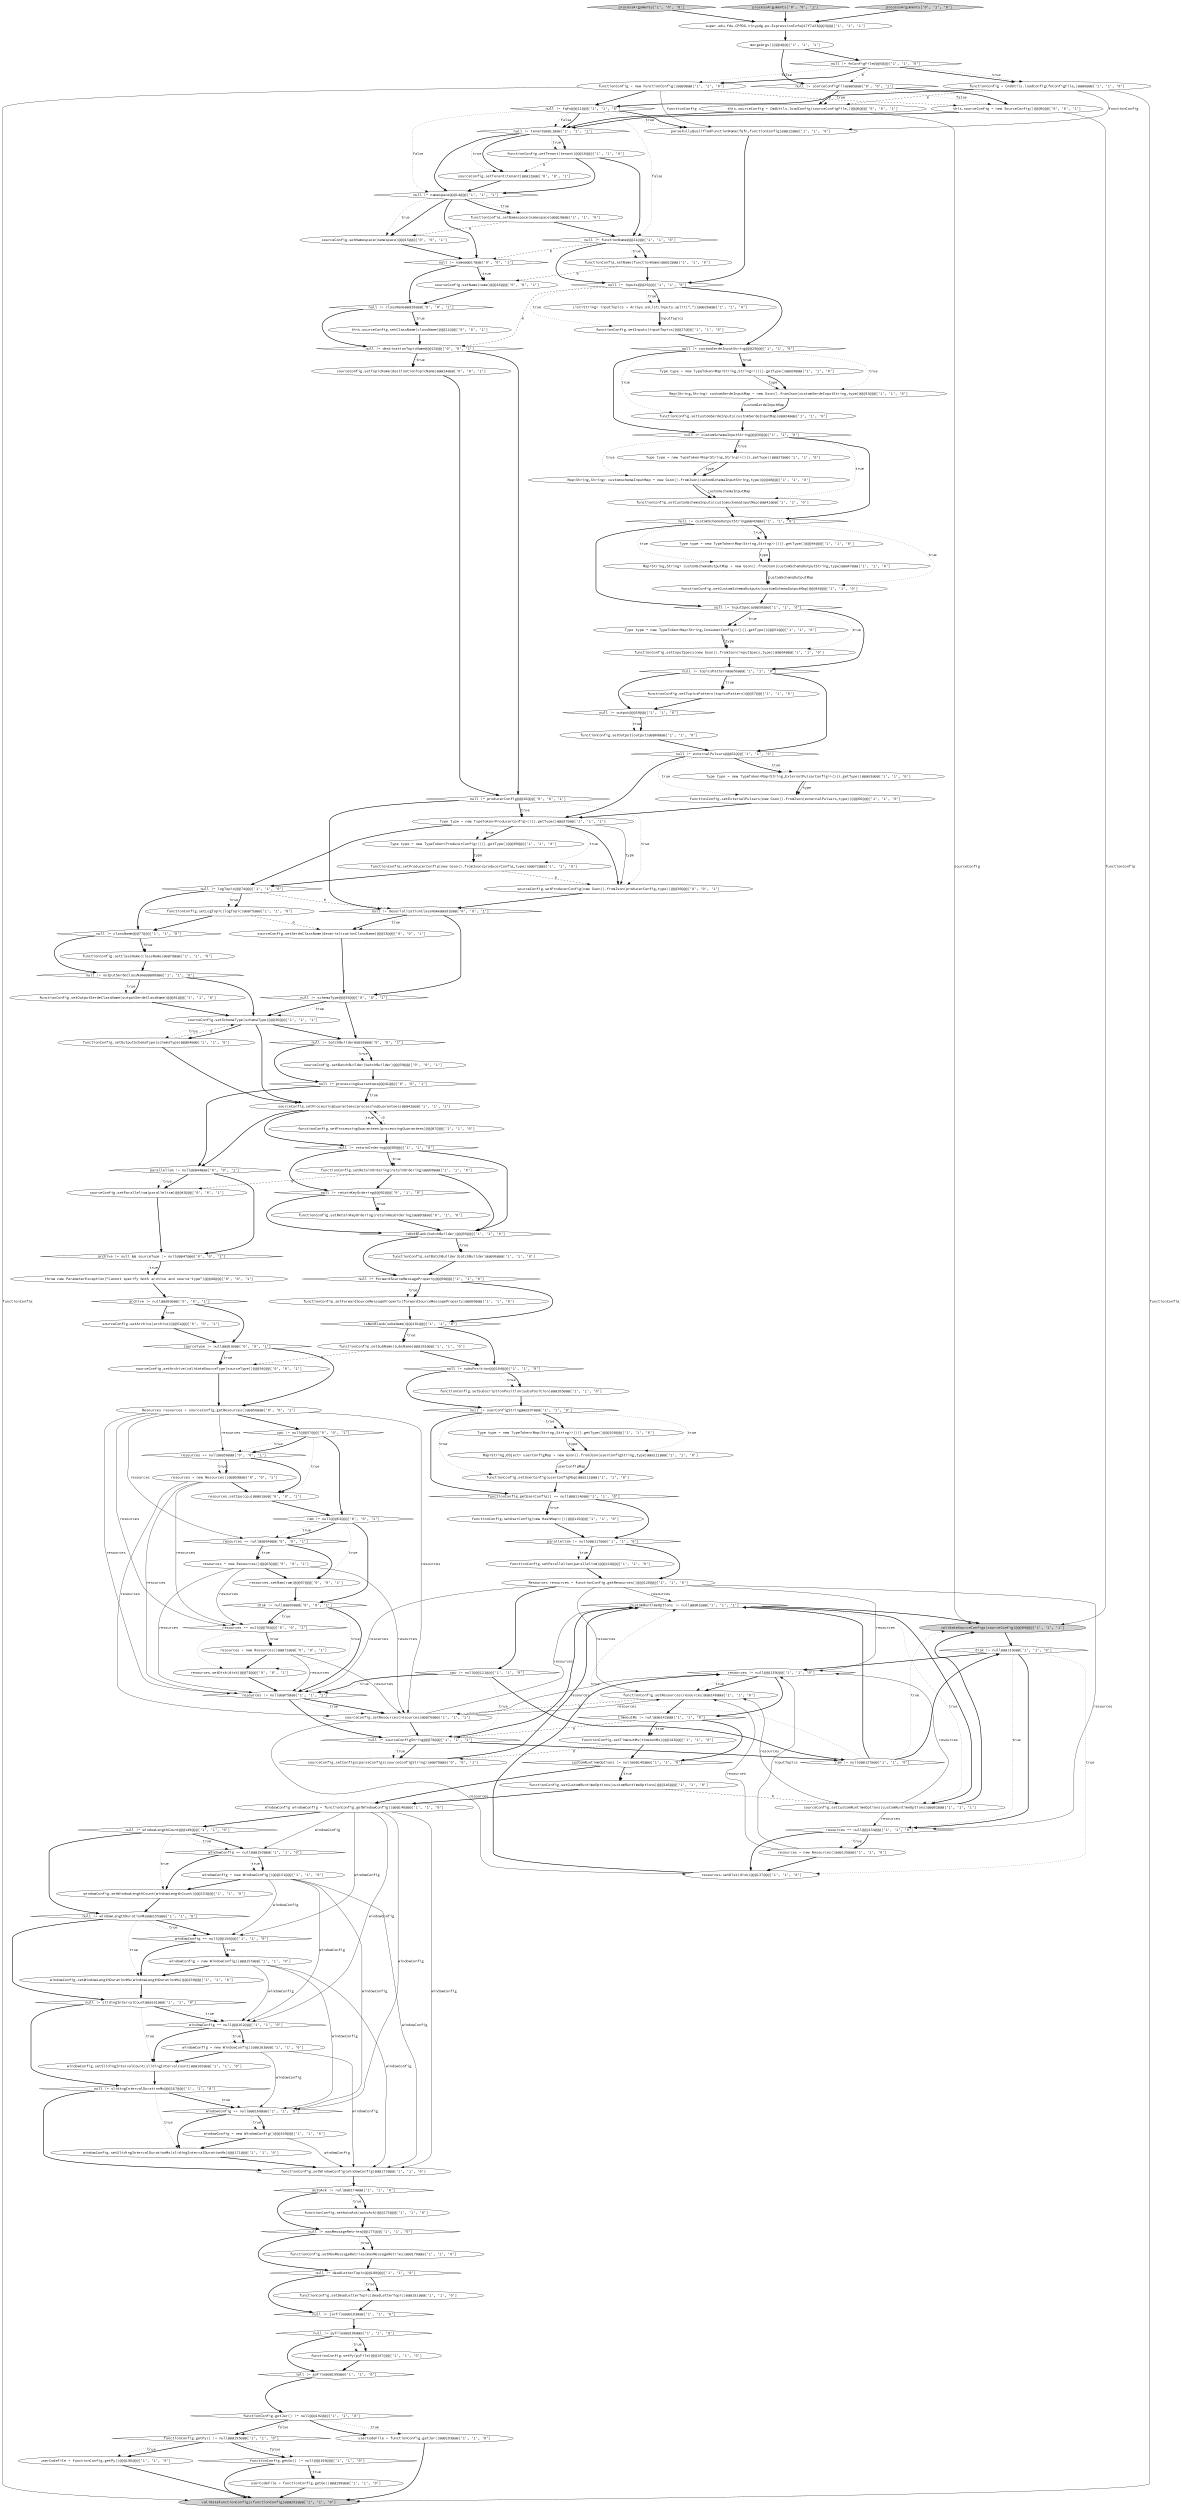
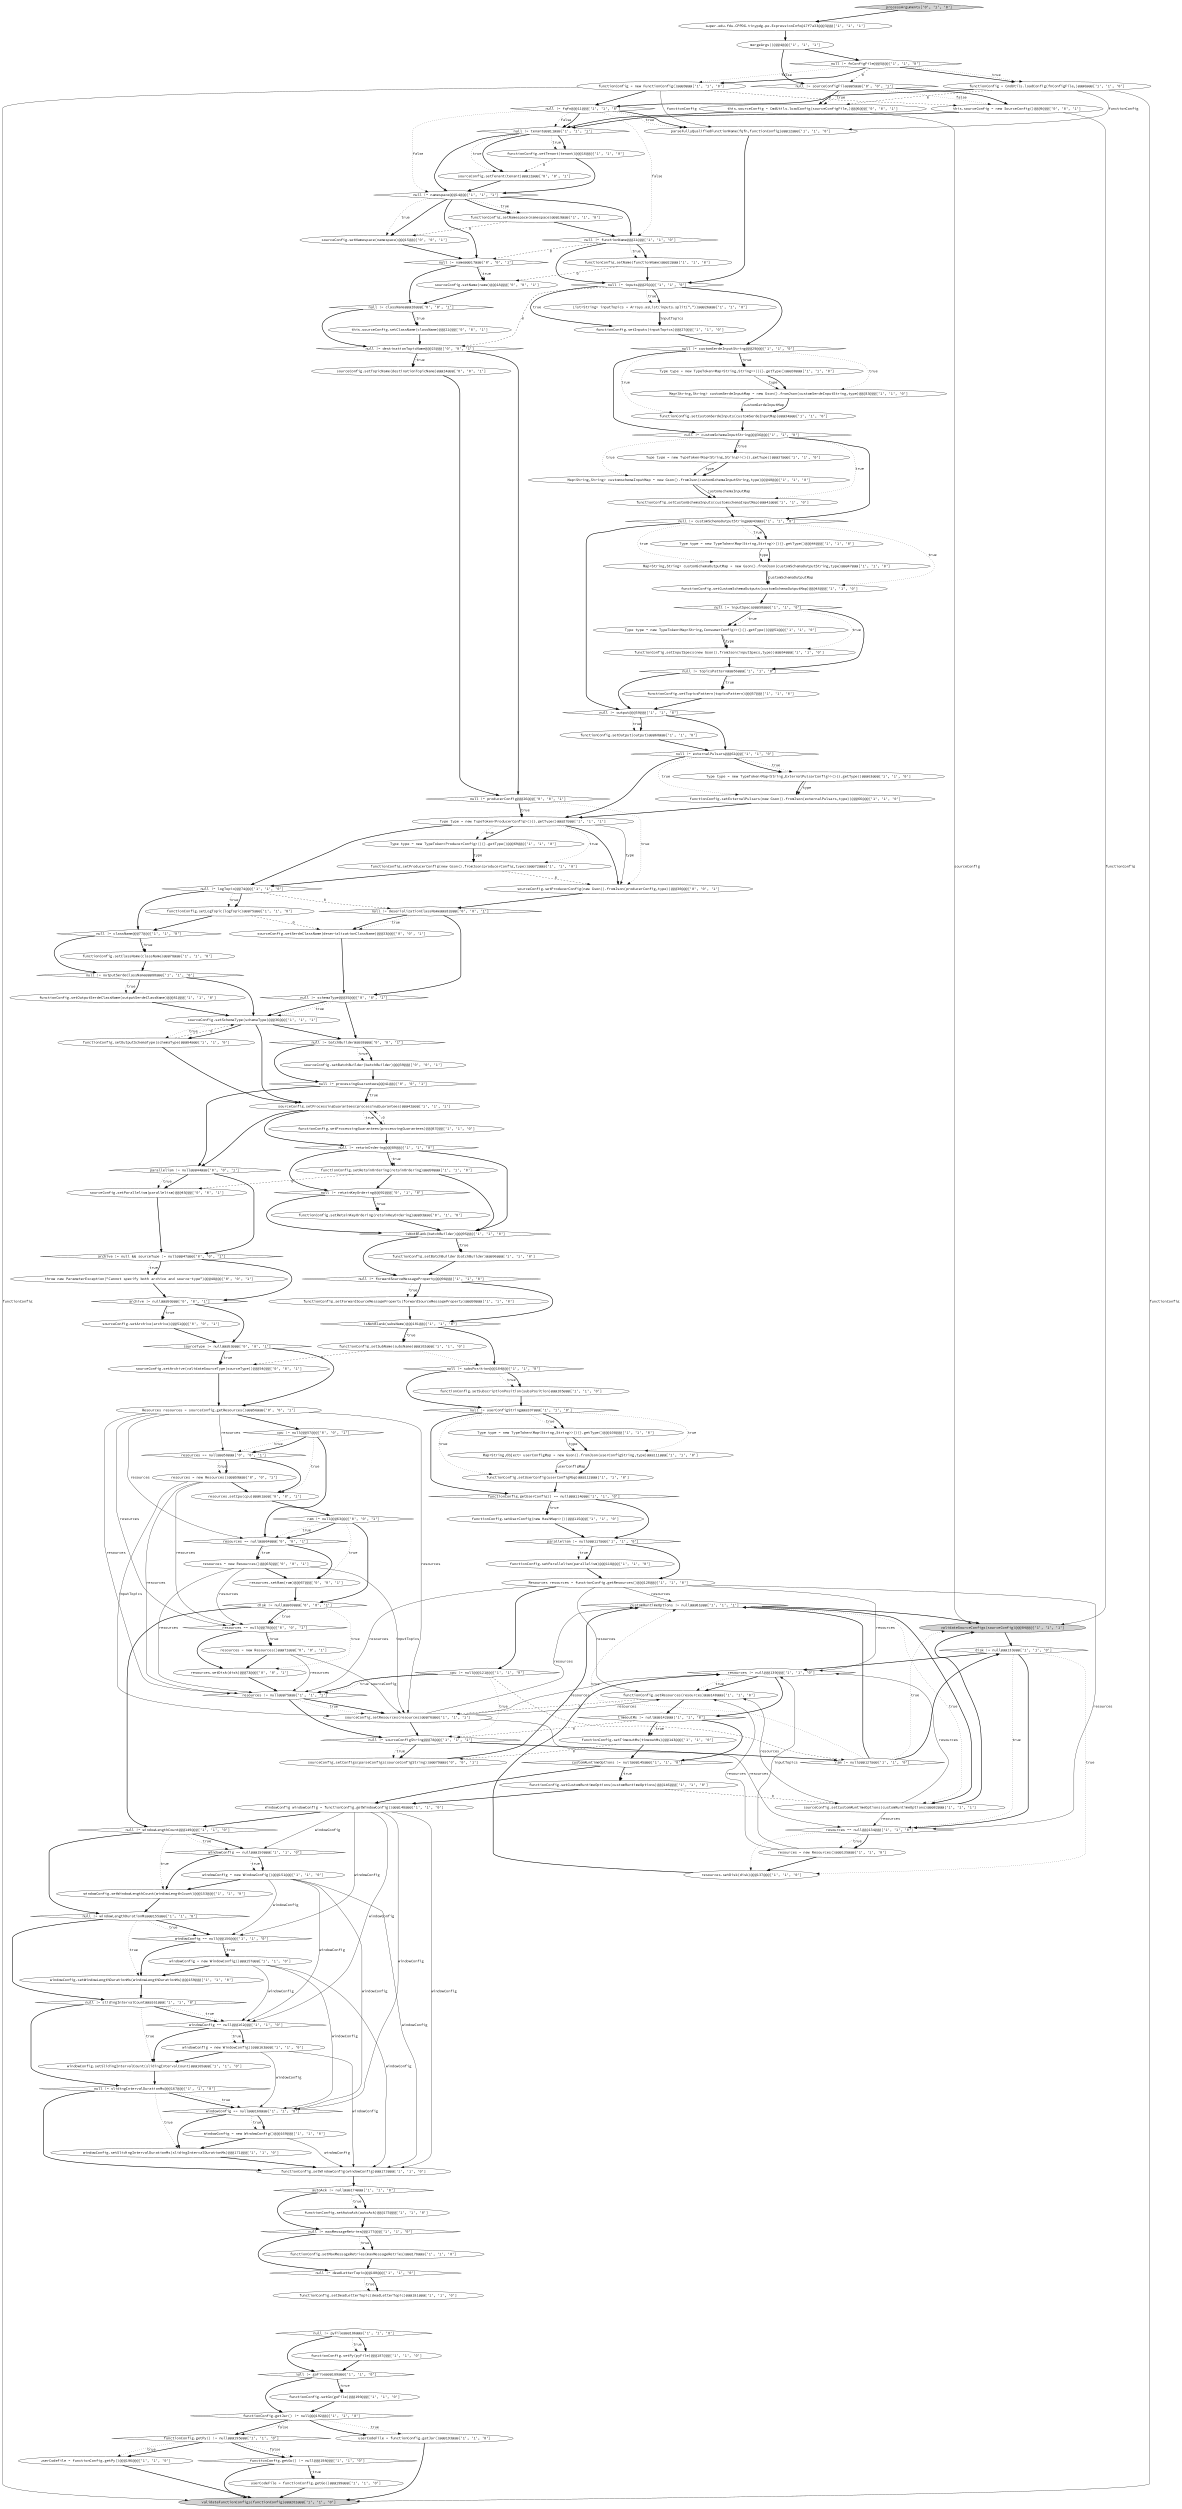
(652, 7) -> none
(785, 7) -> none
(640, 182) -> (574, 203)
(533, 312) -> (533, 312)
(596, 568) -> (586, 586)
(826, 719) -> (702, 723)
(333, 817) -> none
none -> (284, 1271)
(448, 1358) -> (448, 1358)
(339, 1471) -> (318, 1503)
(130, 1594) -> (130, 1594)
(408, 1639) -> (408, 1639)
(203, 1642) -> (203, 1642)
(356, 1654) -> (127, 1676)
(384, 1684) -> (384, 1684)
(563, 1696) -> none
(662, 1727) -> (662, 1727)
(436, 1784) -> (630, 1752)
(778, 1838) -> (778, 1838)
(354, 2314) -> none
none -> (345, 2397)
